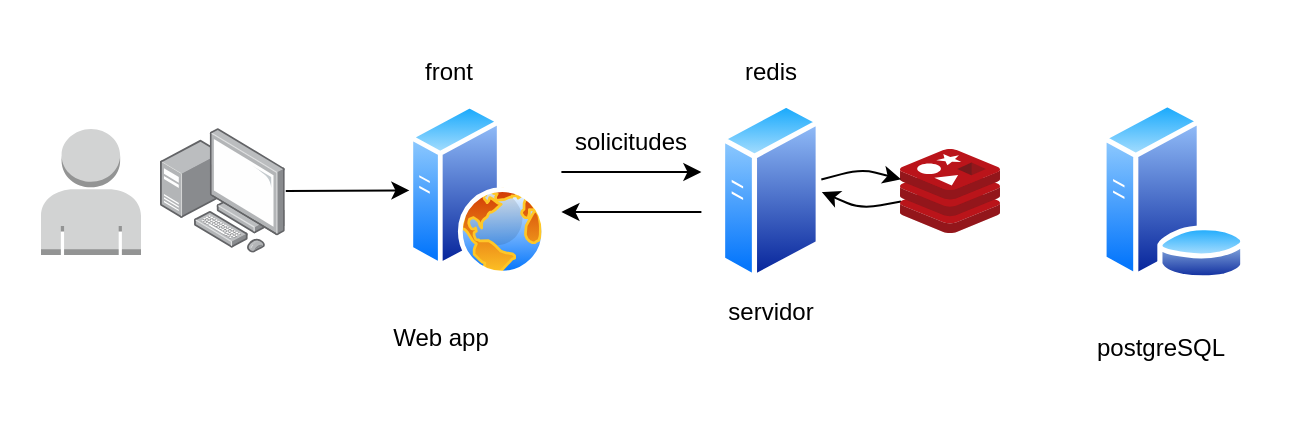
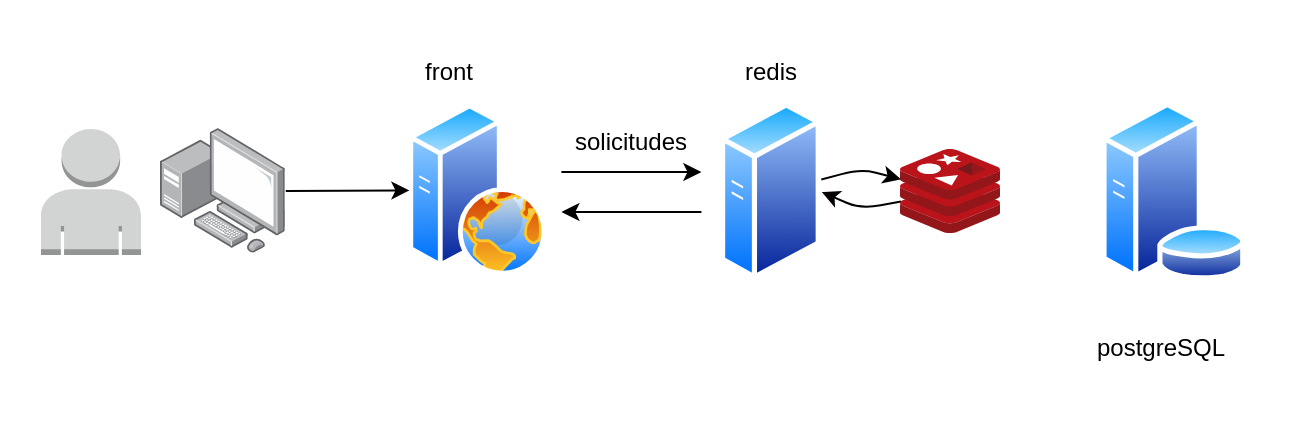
(771, 312) -> none
(441, 338) -> none
